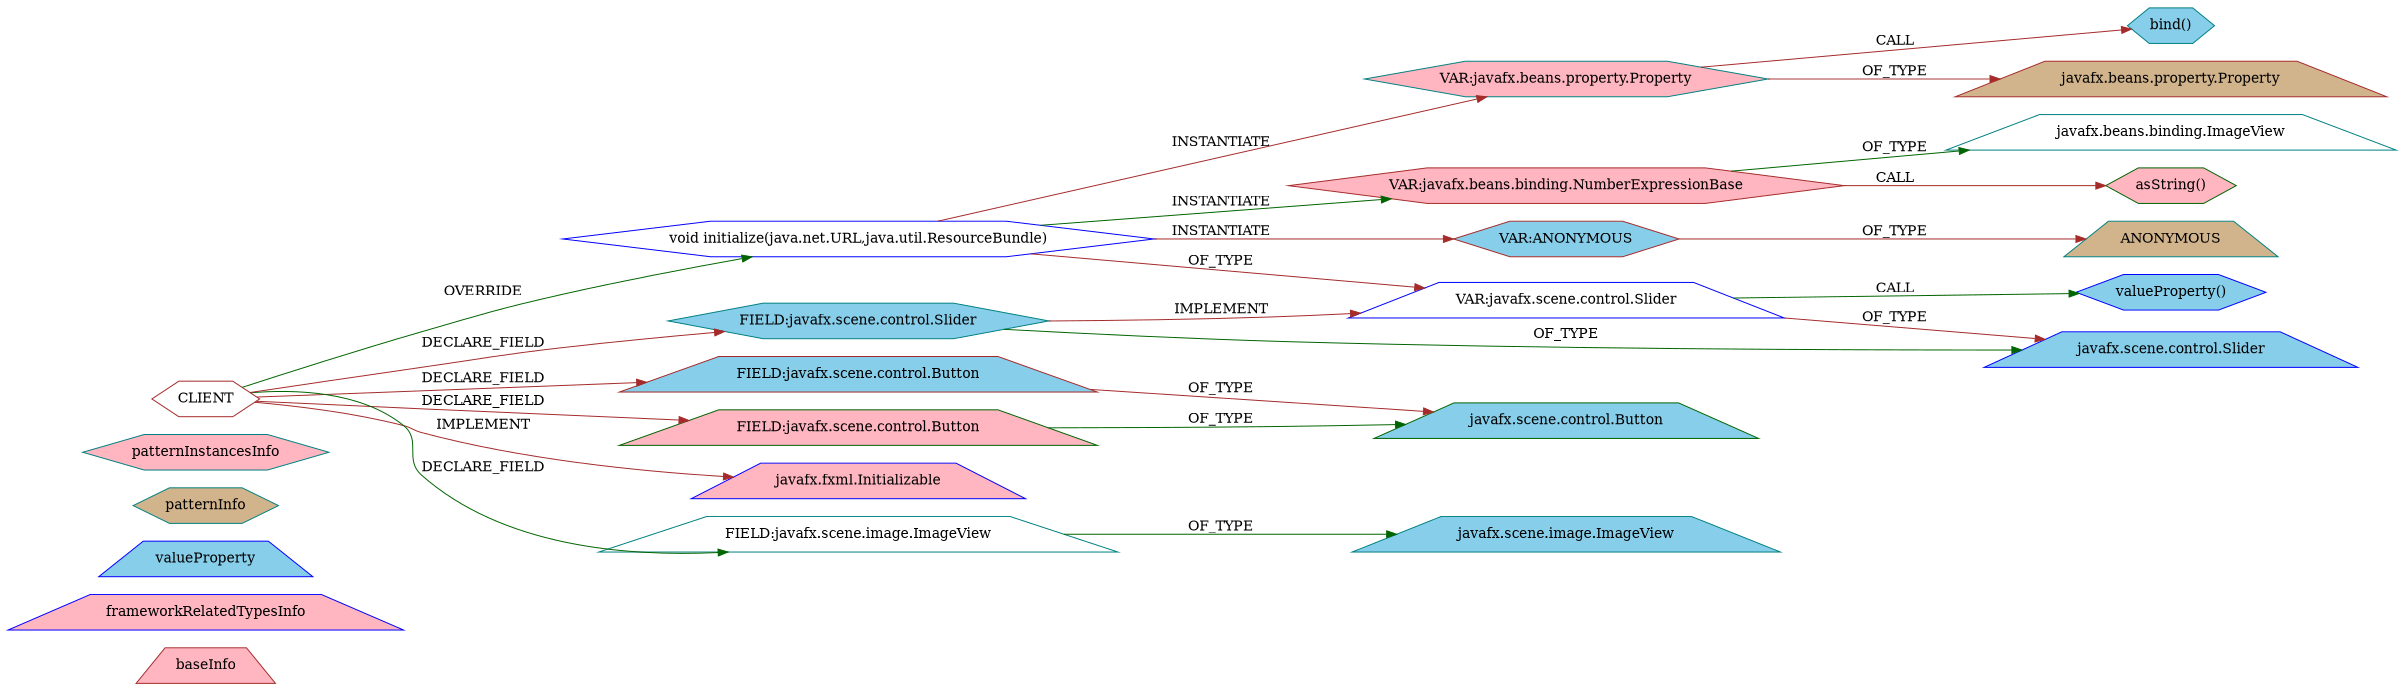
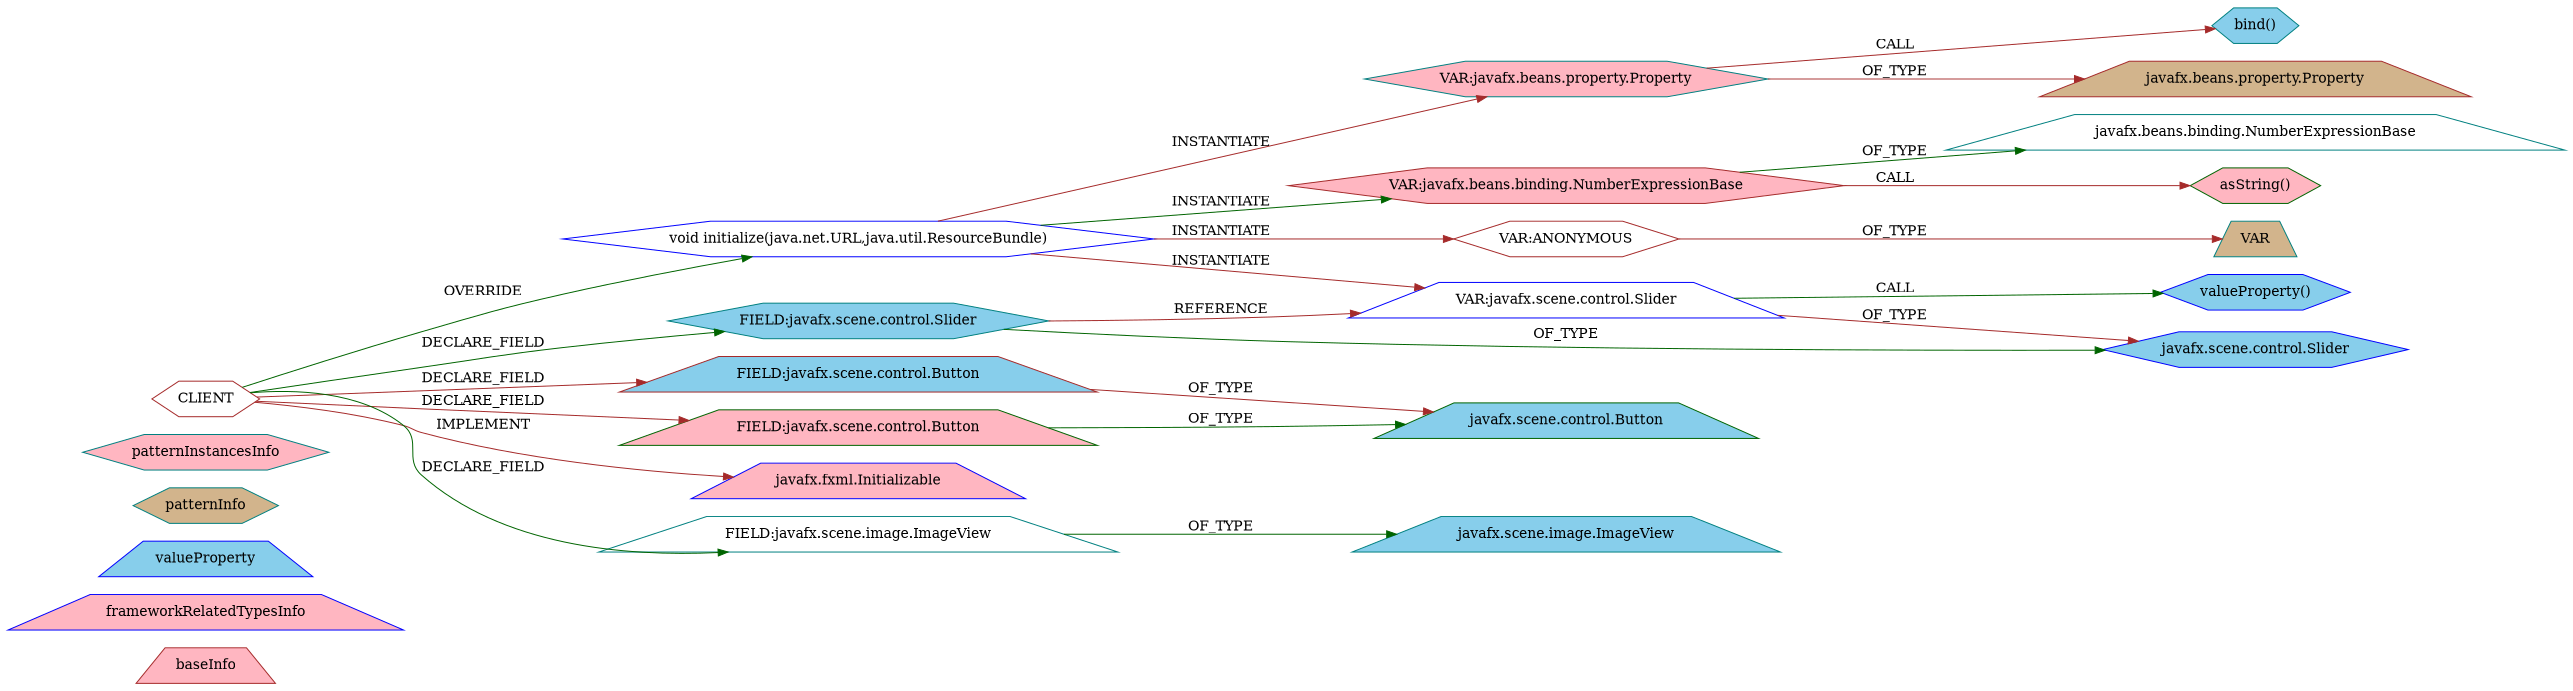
(2171, 132) -> (2255, 132)
(1566, 239) -> (1566, 239)
(2171, 239) -> (2255, 239)
(1221, 261) -> (1221, 261)
(1221, 310) -> (1221, 310)
(2171, 350) -> (2255, 350)
(482, 358) -> (482, 358)
